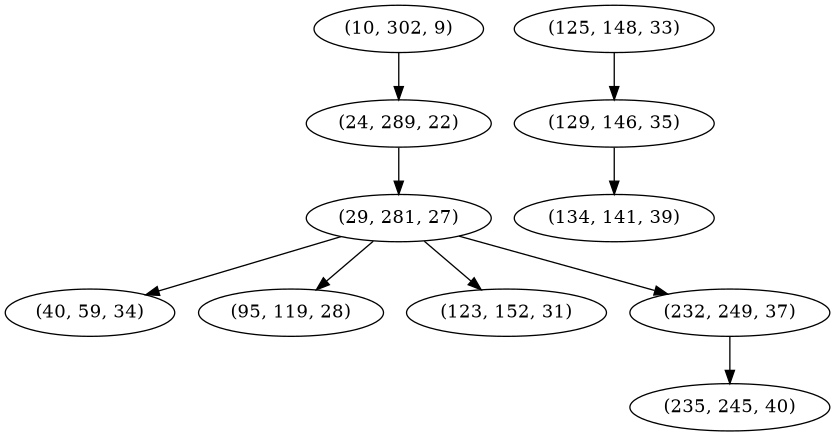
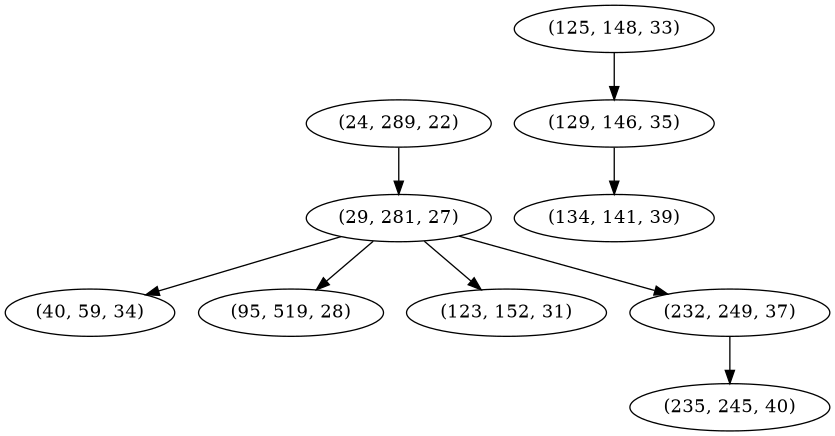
(399, 29) -> none
(291, 313) -> (291, 313)
